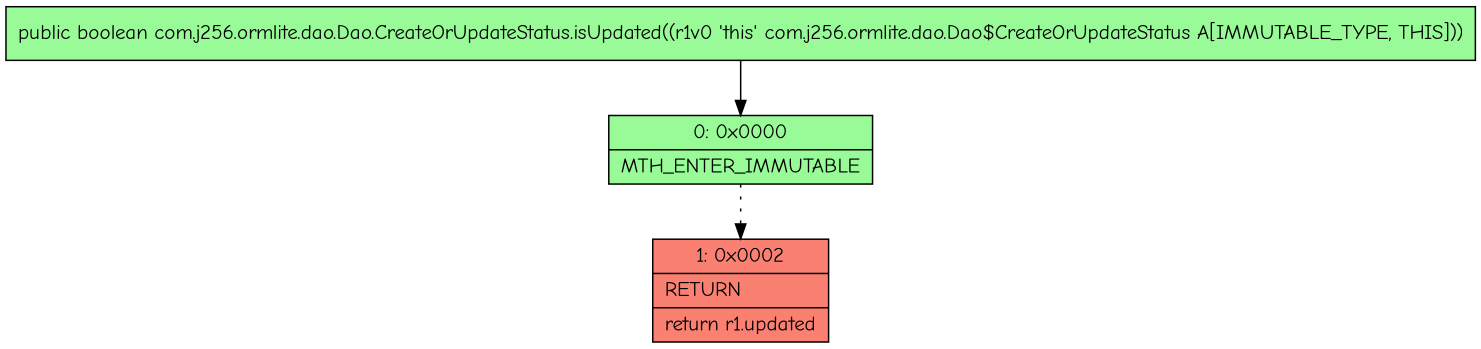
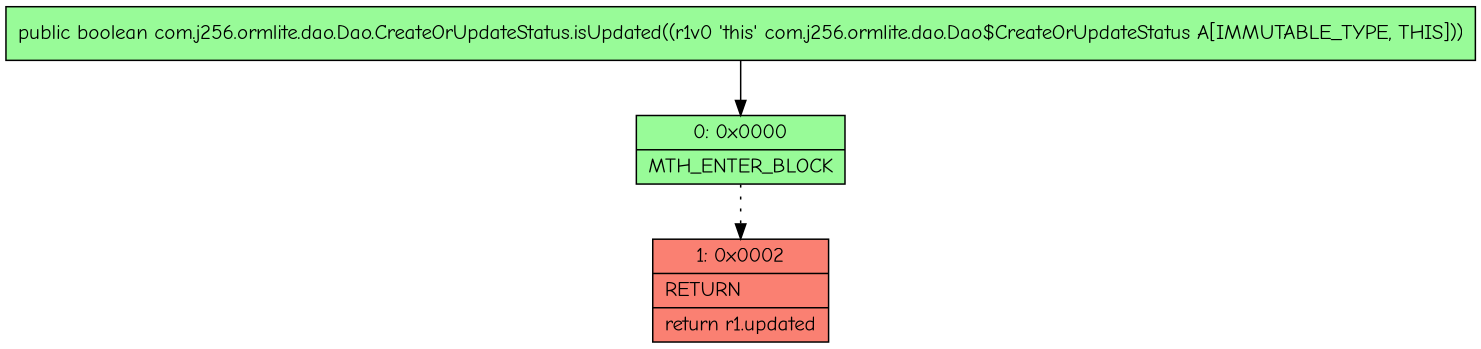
(741, 166) -> (741, 166)
